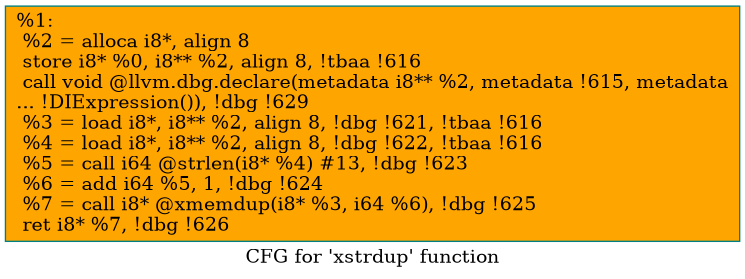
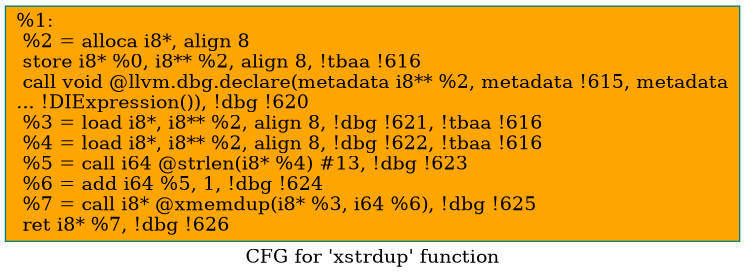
(163, 103) -> (163, 103)
